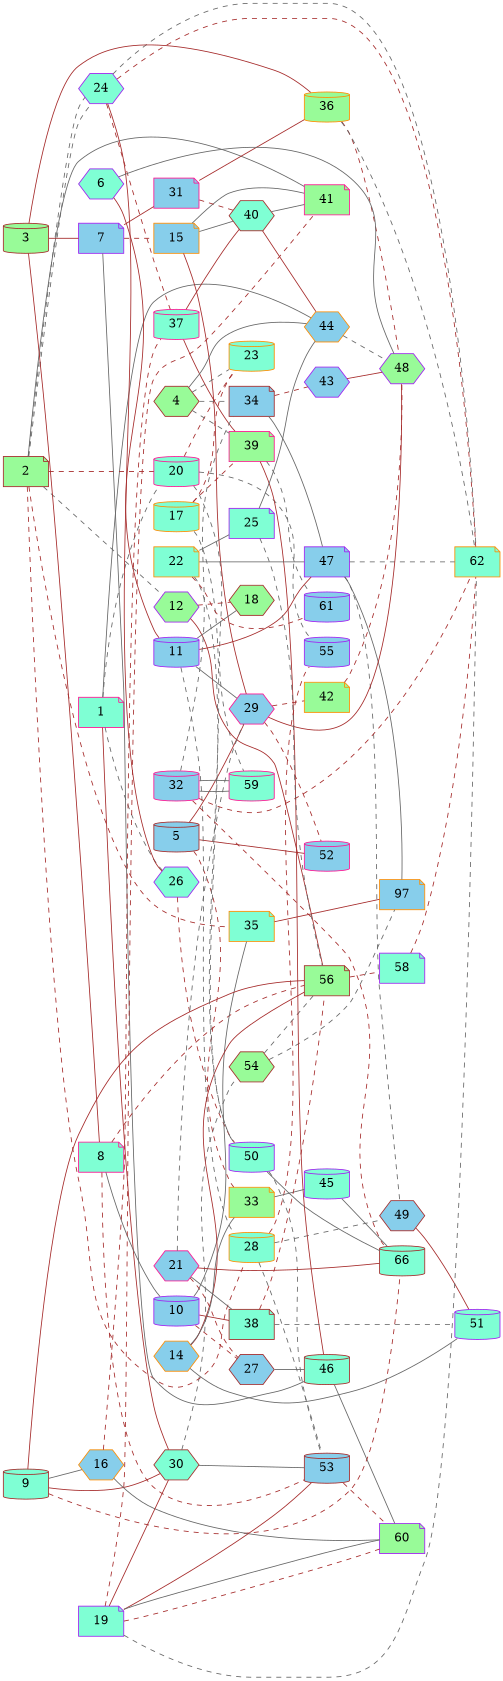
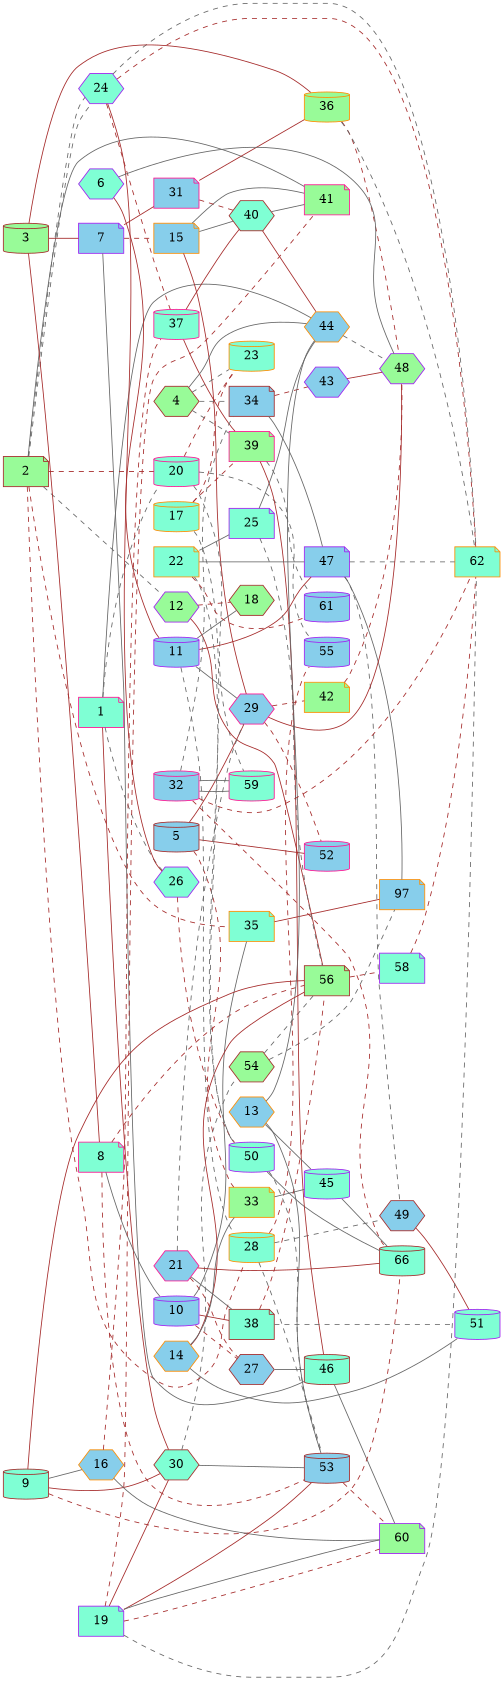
none -> (252, 1112)
